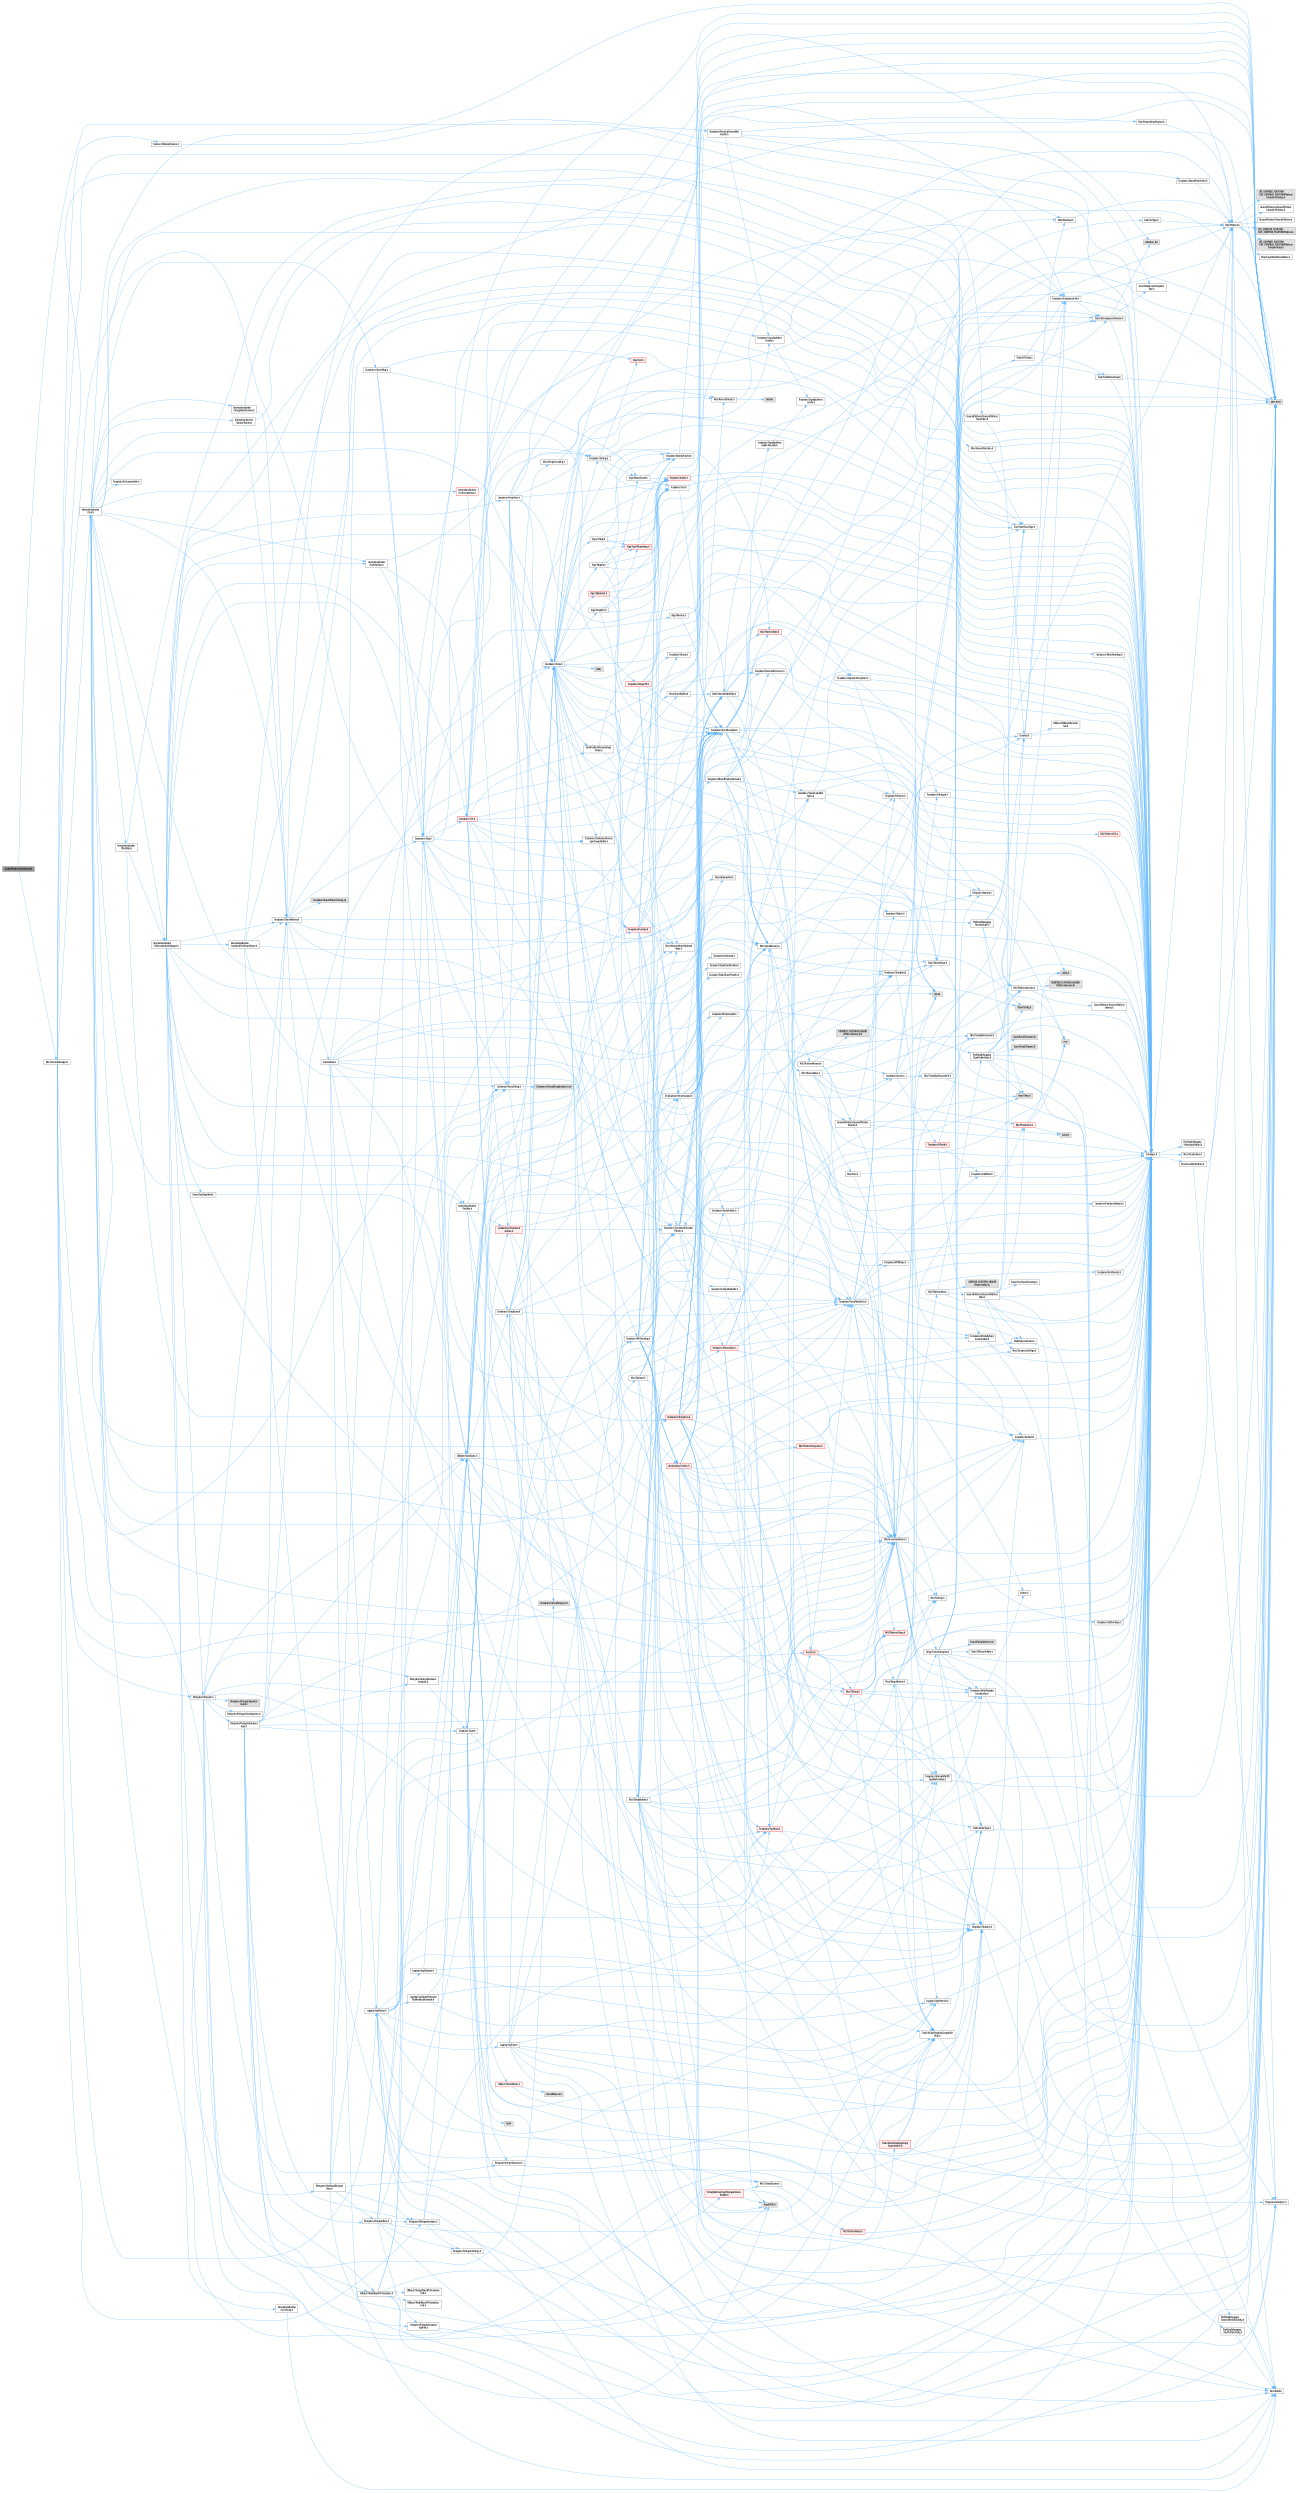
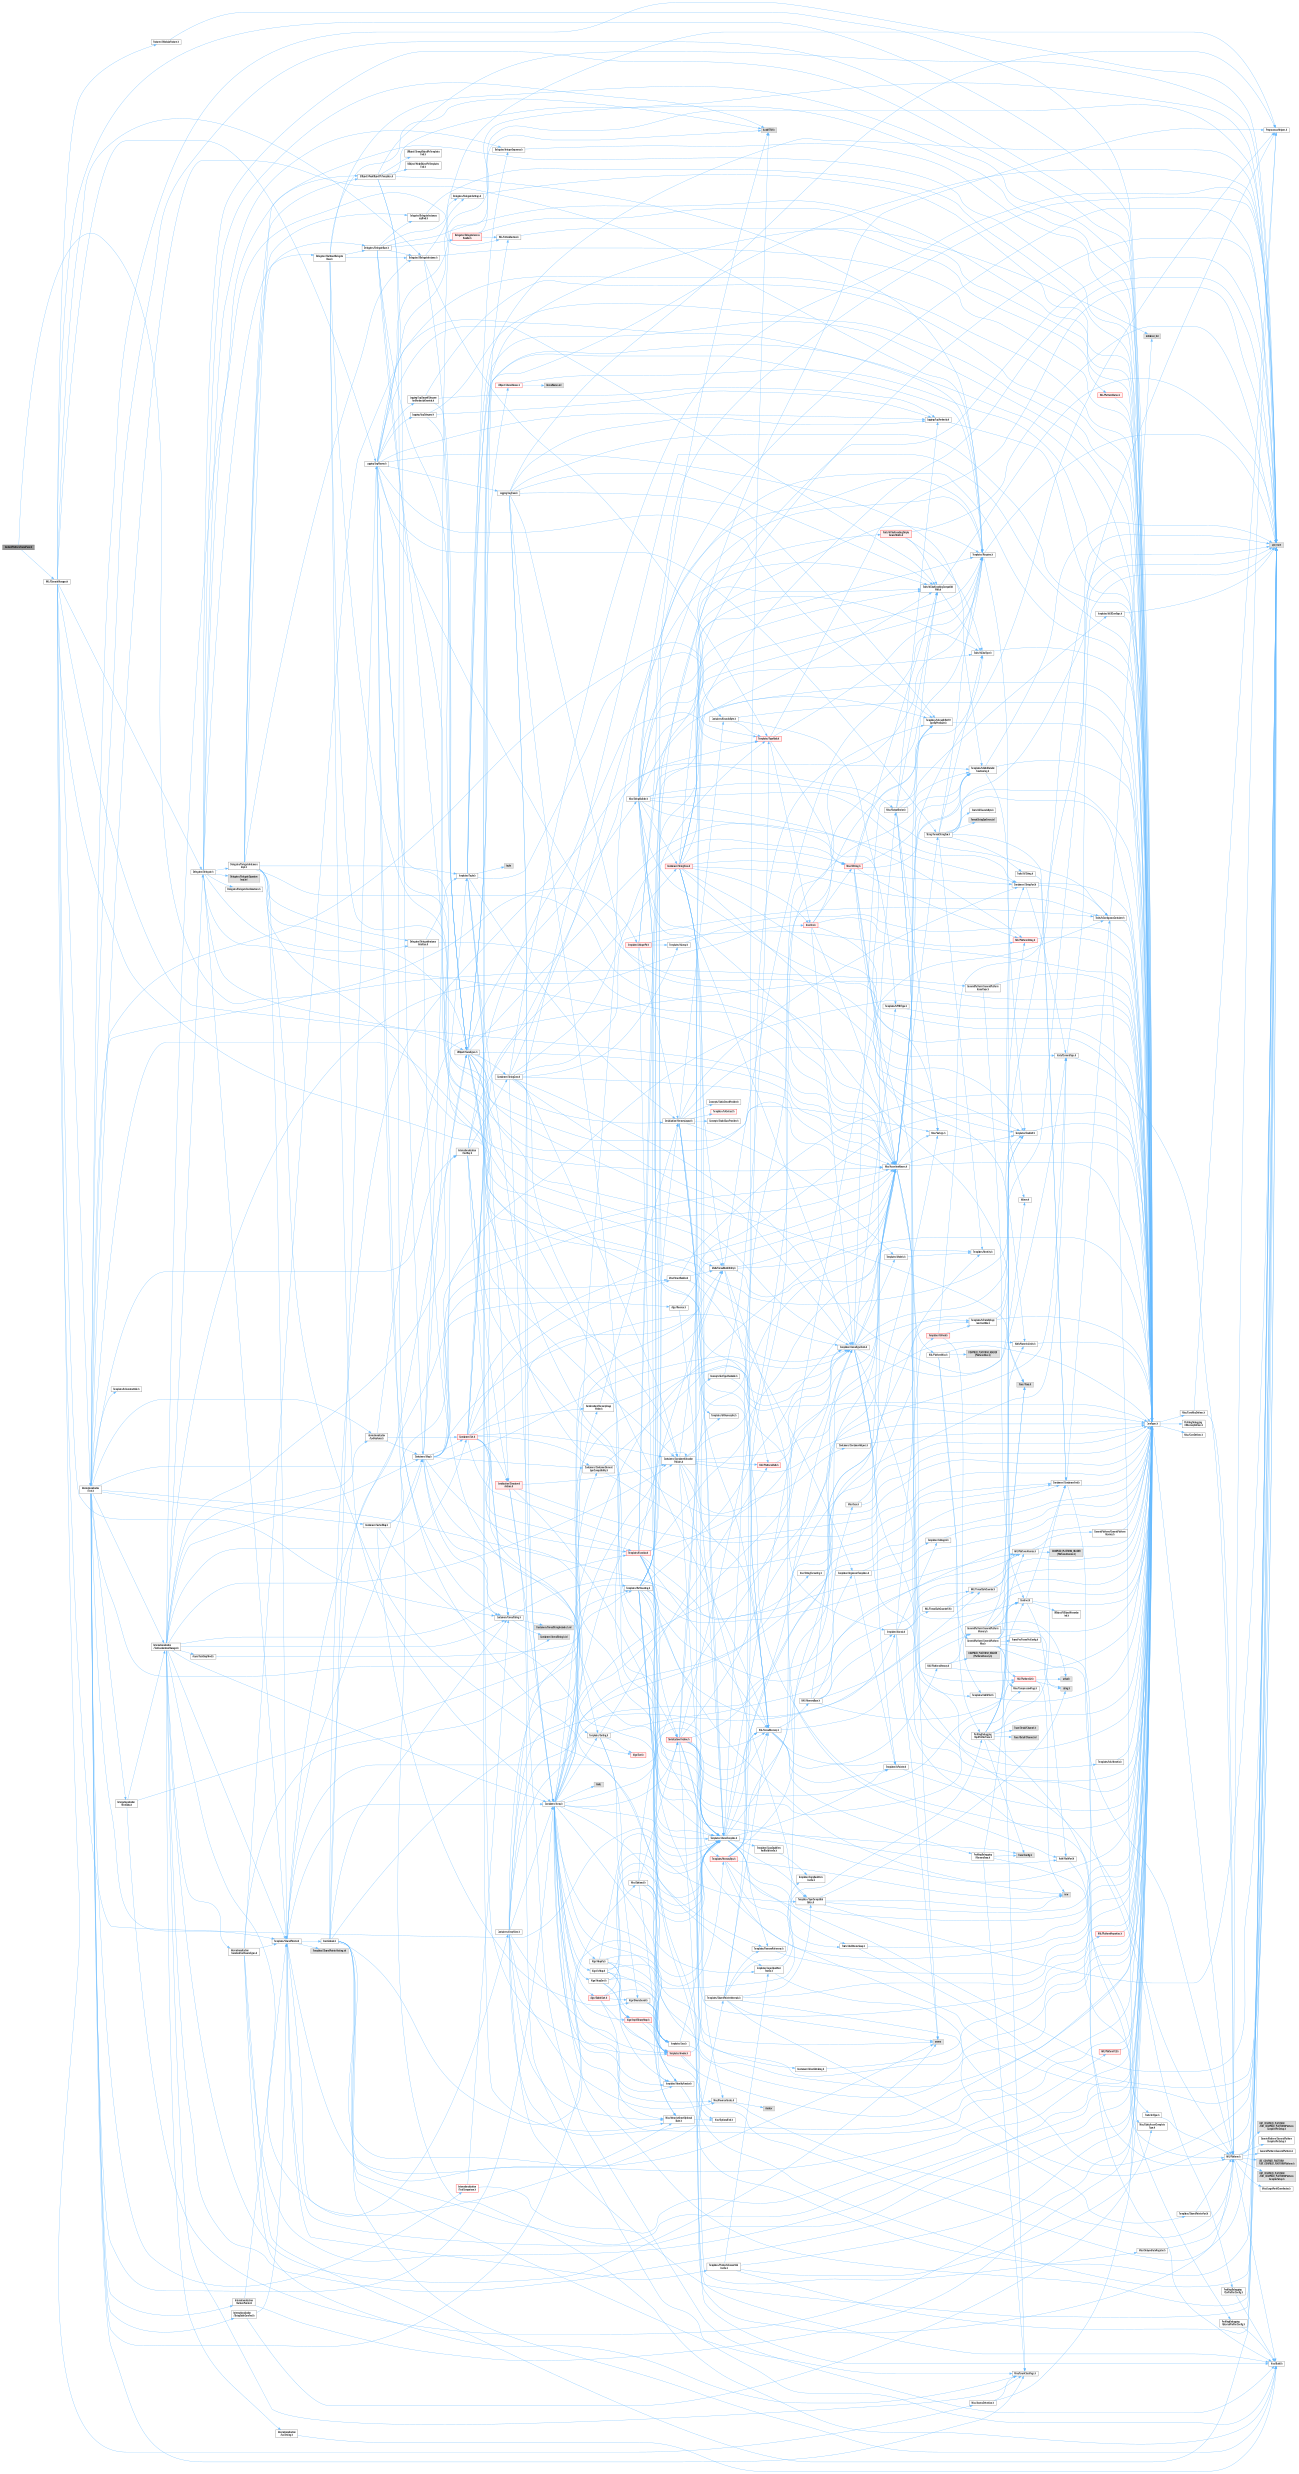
(724, 956) -> (724, 1112)
(876, 1003) -> (1008, 1264)
(724, 2194) -> (467, 237)
